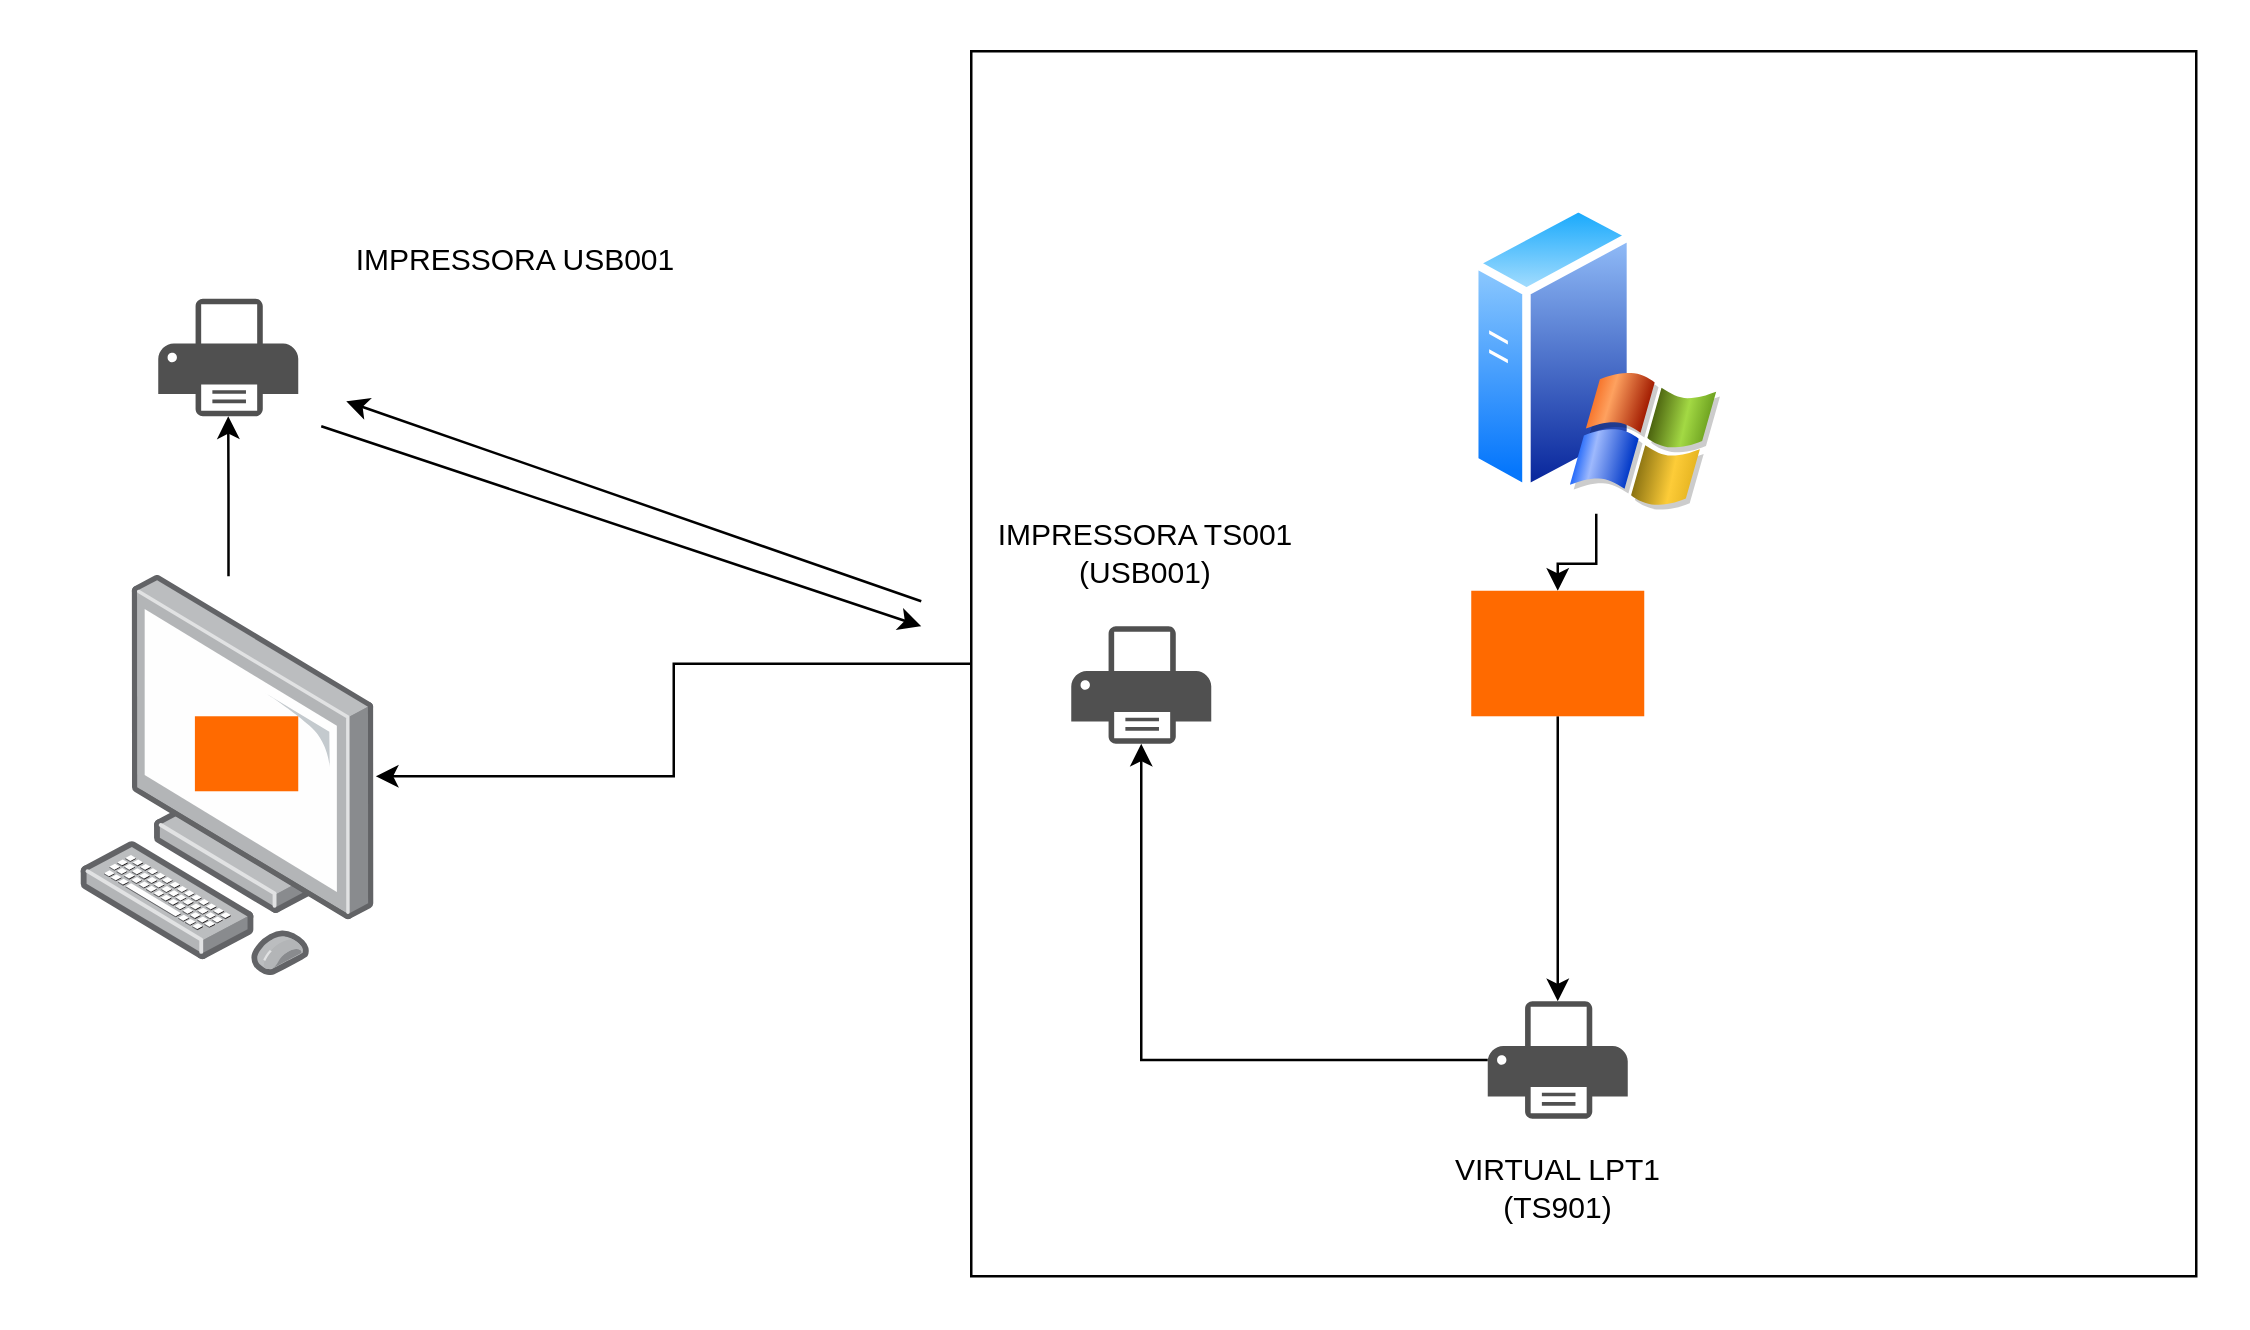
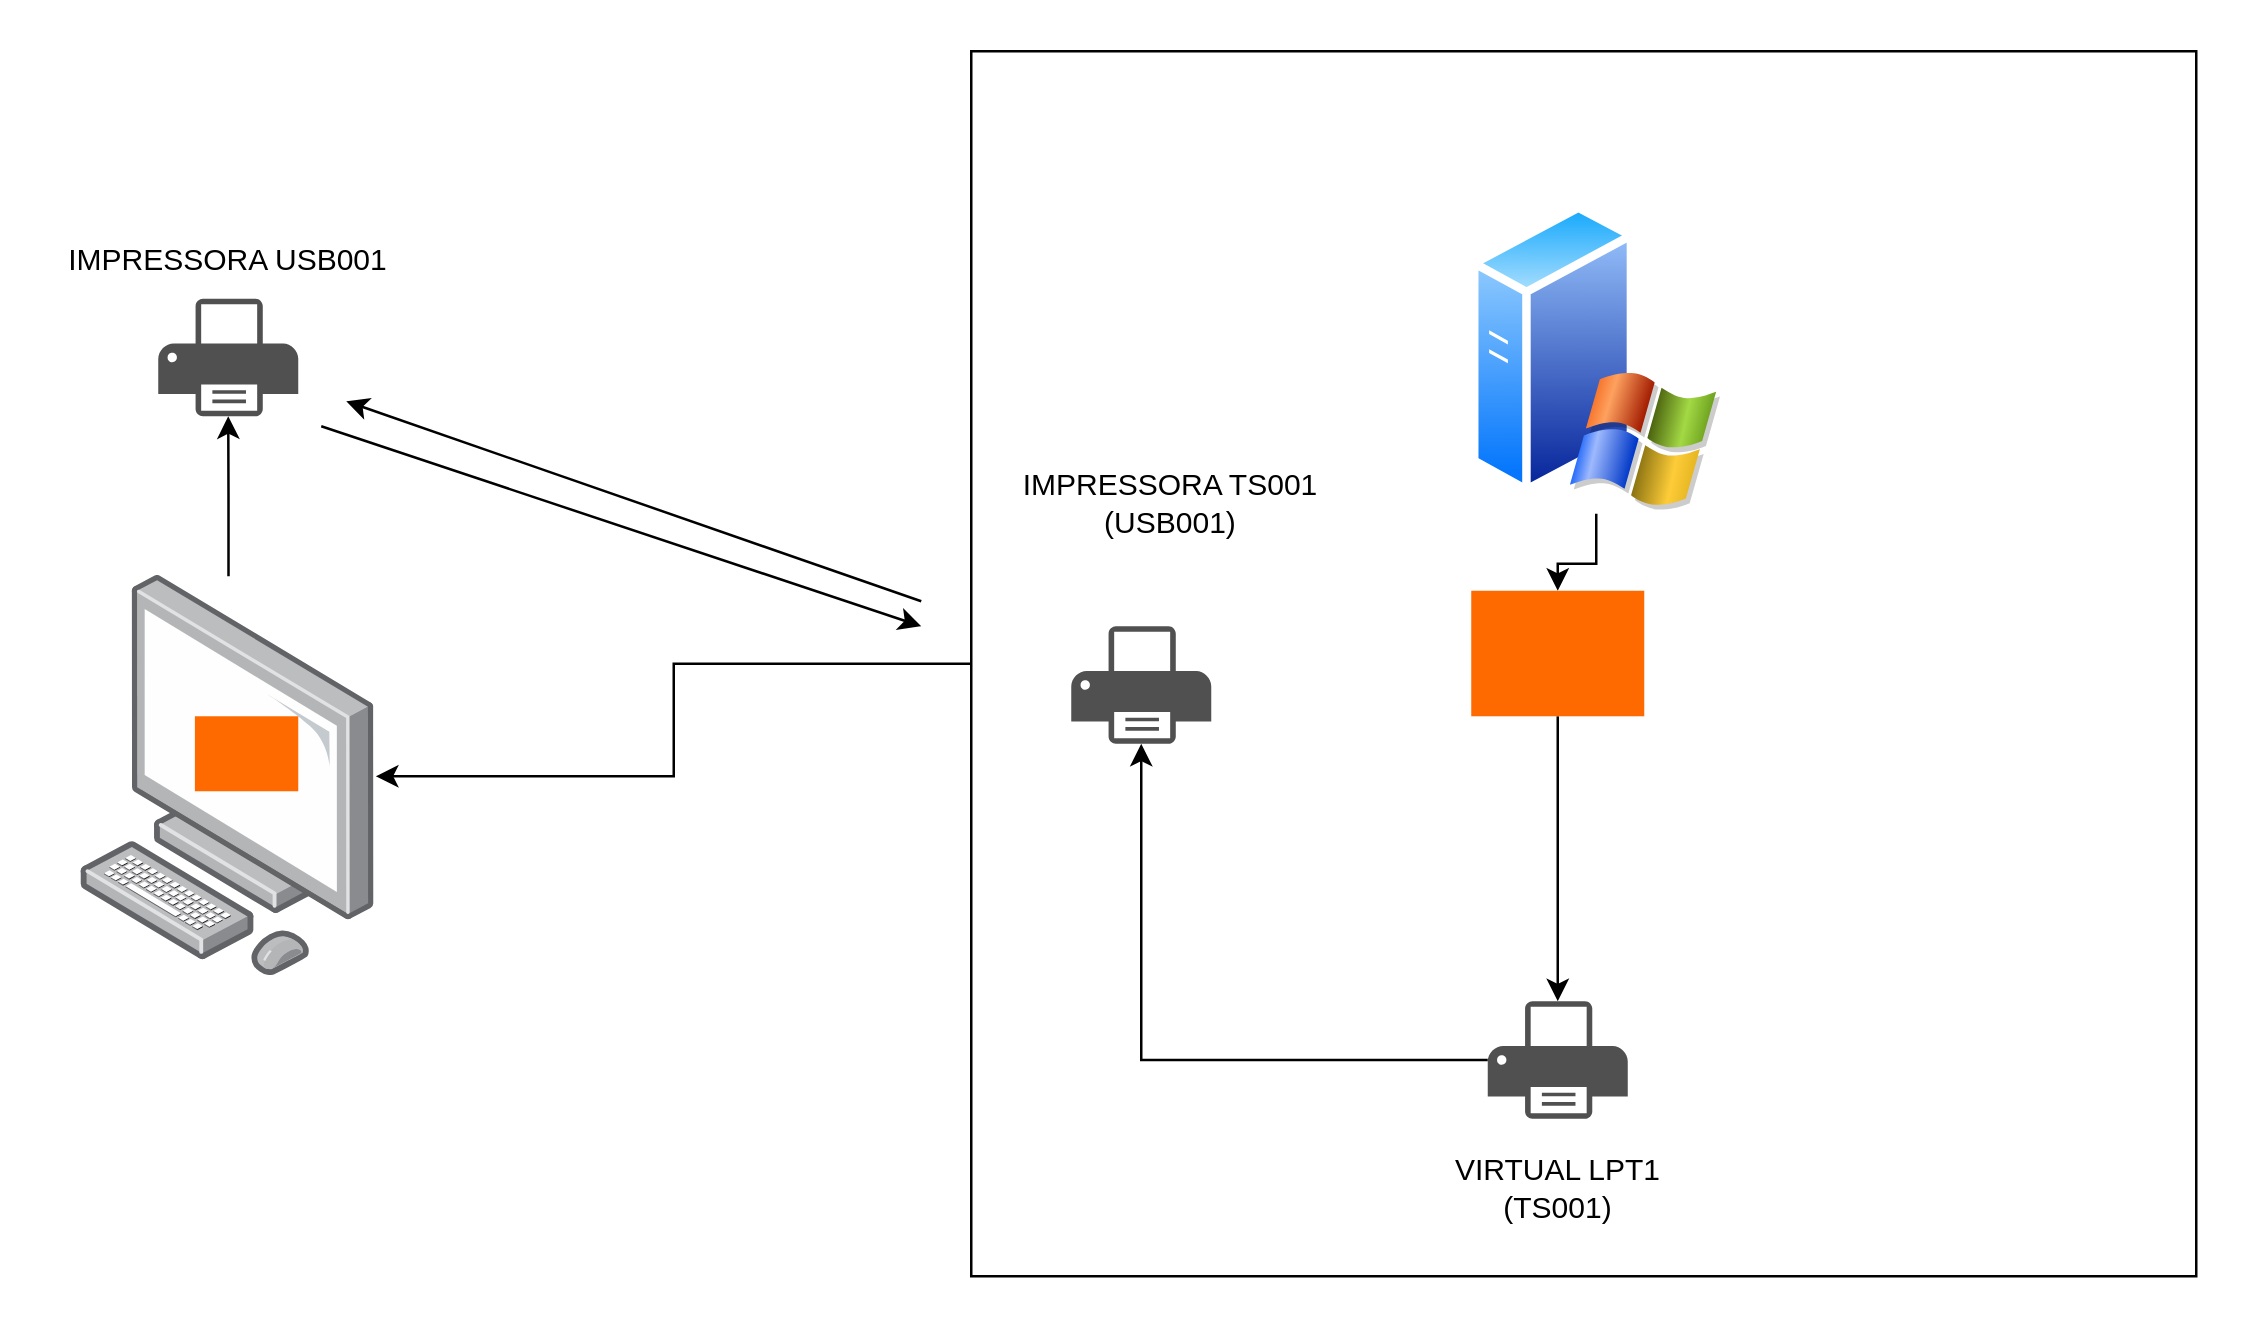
(516, 261) -> (228, 261)
(1146, 553) -> (1171, 503)
(1559, 1189) -> (1559, 1189)
